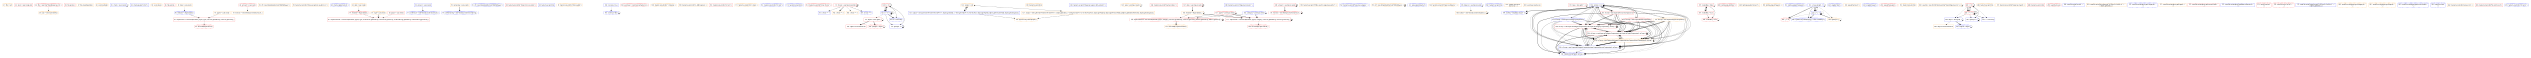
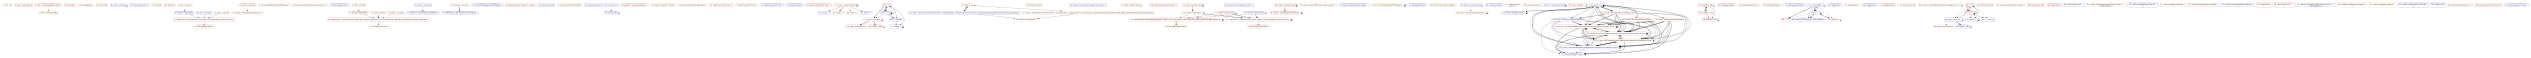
none -> (593, 5)
none -> (1554, 5)
none -> (879, 12)
none -> (204, 13)
(1826, 16) -> (1824, 16)
(1547, 19) -> (1594, 16)
(887, 20) -> (896, 23)
none -> (378, 27)
(1637, 51) -> (1637, 51)
